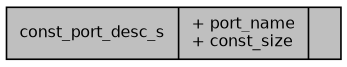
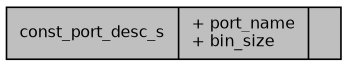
(243, 41) -> (234, 41)
